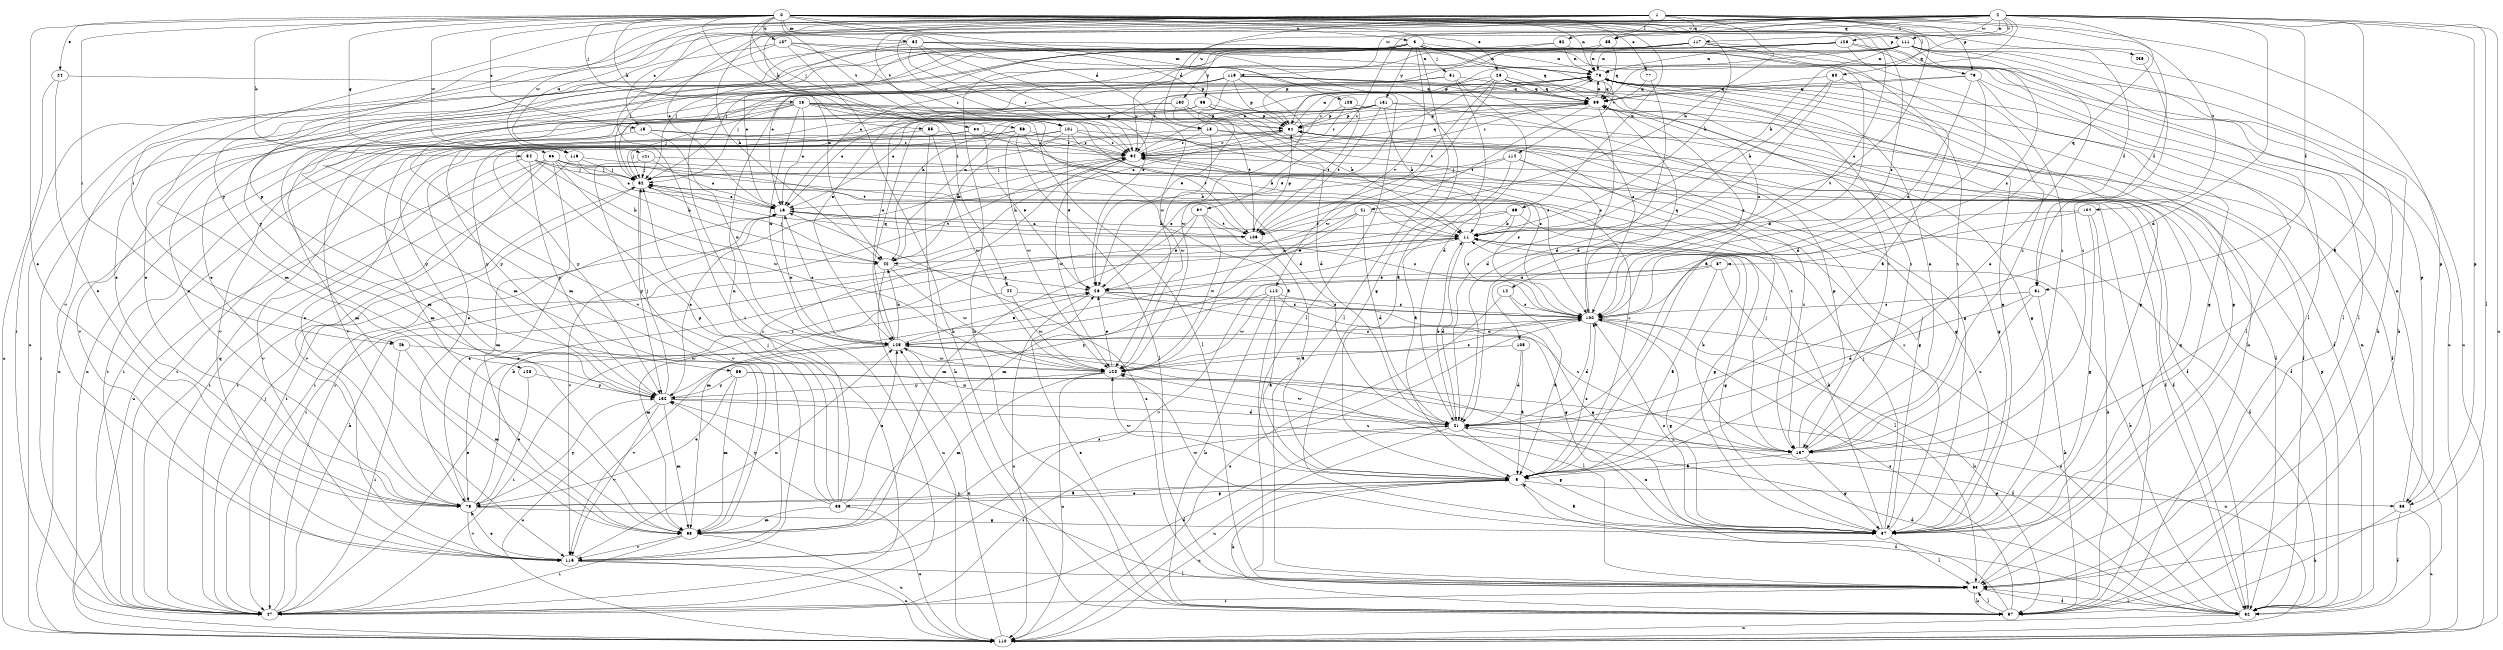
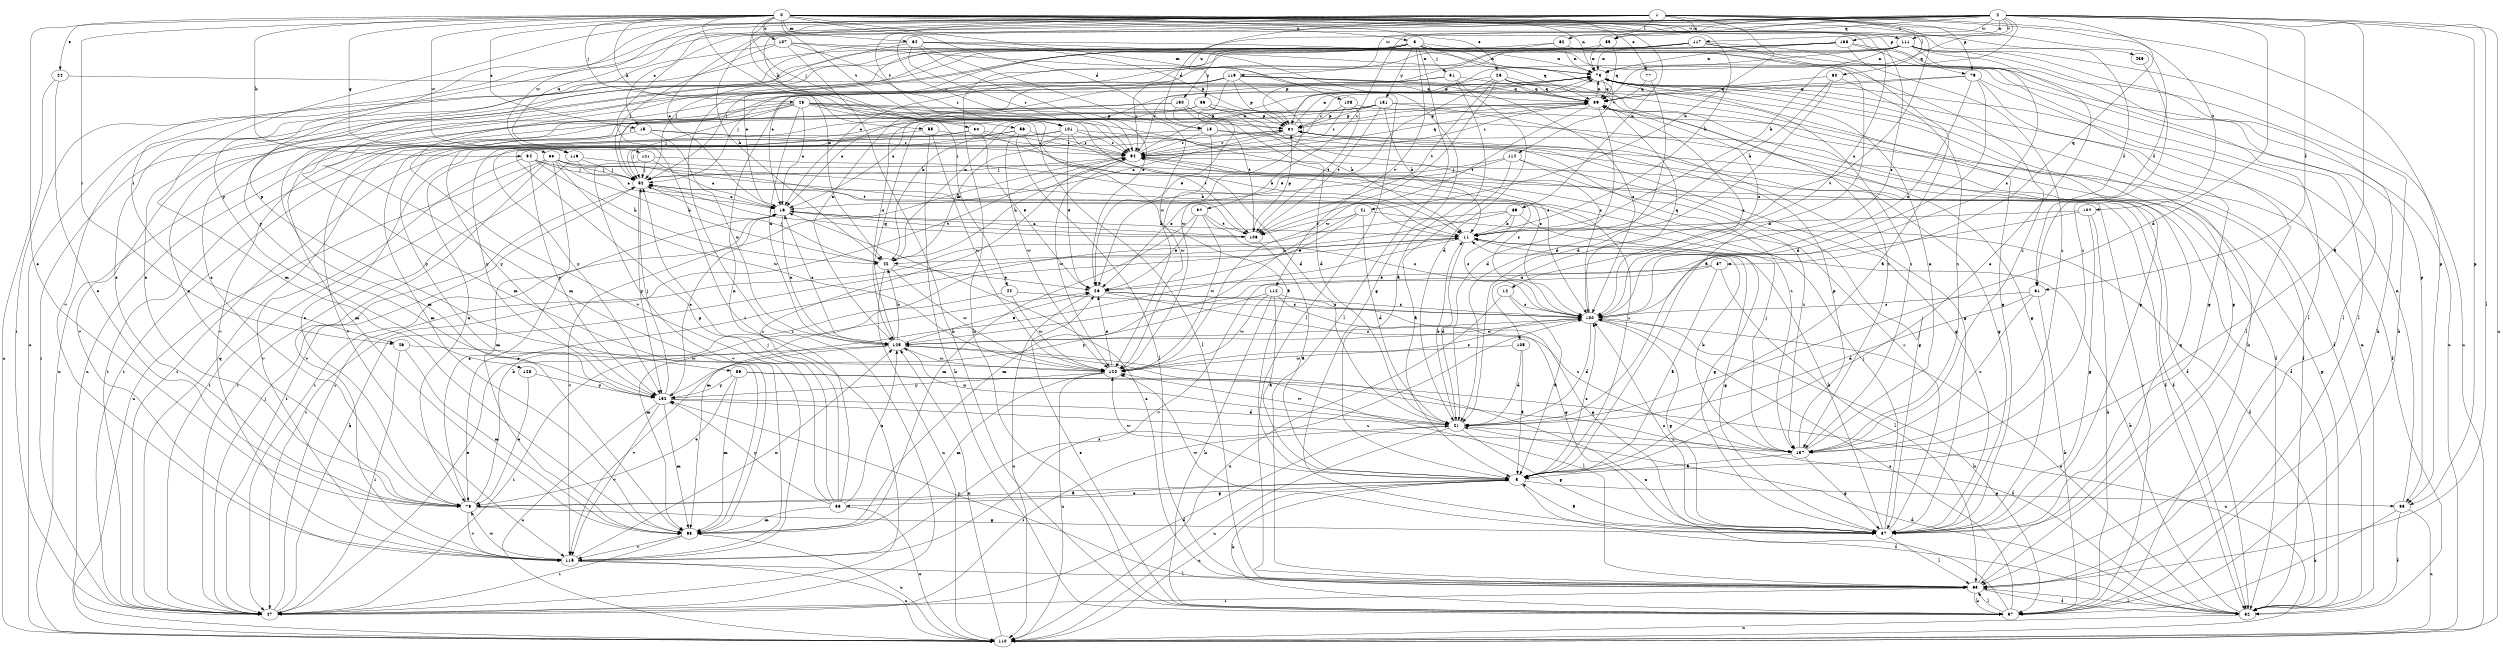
(1844, 42) -> (1844, 42)
(563, 456) -> none
(492, 534) -> (492, 534)
